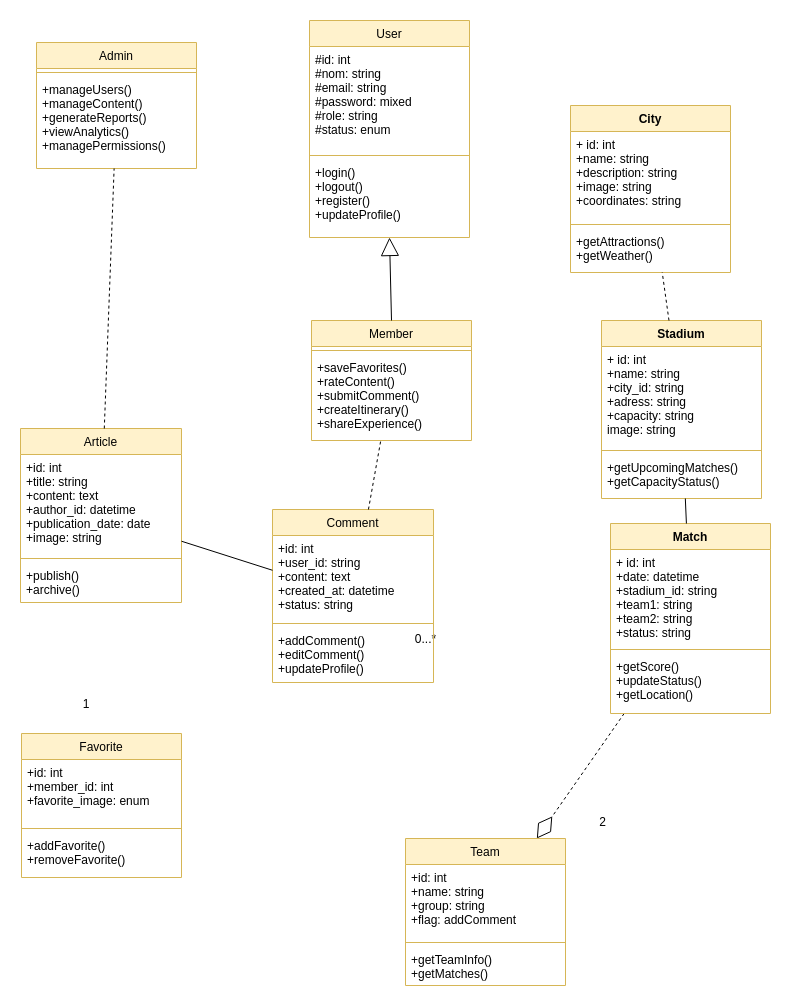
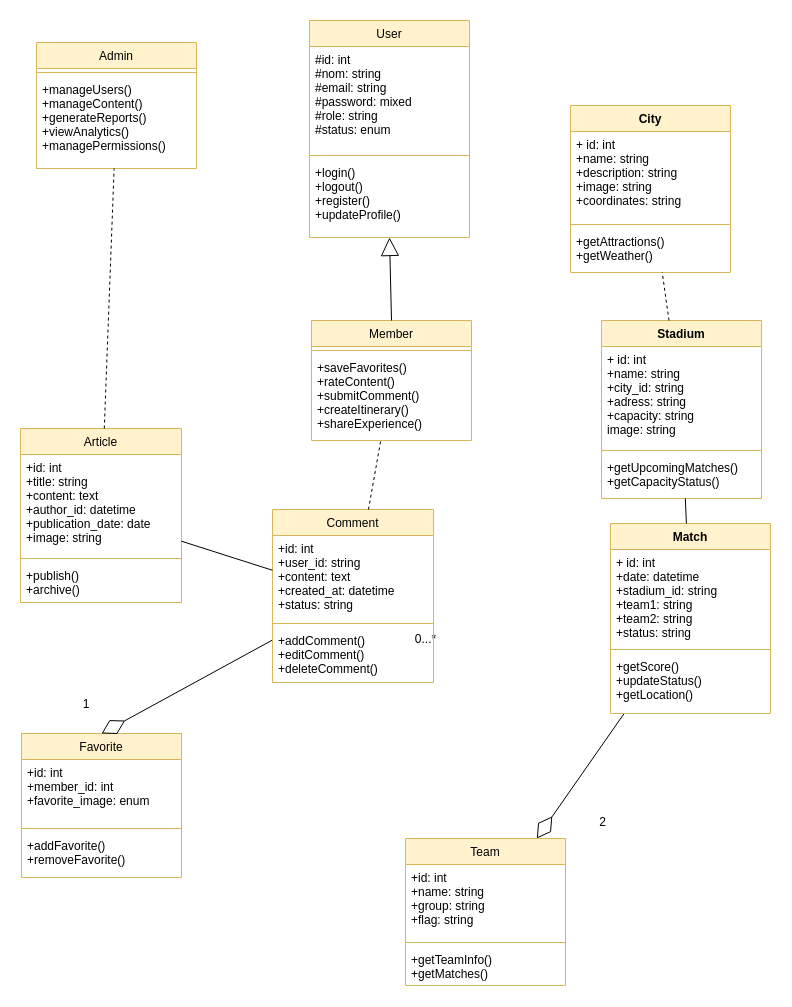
(322, 641) -> (322, 641)
none -> (198, 681)
(587, 766) -> (587, 766)
(432, 878) -> (432, 878)
